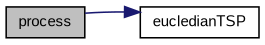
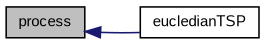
(105, 12) -> (120, 33)
